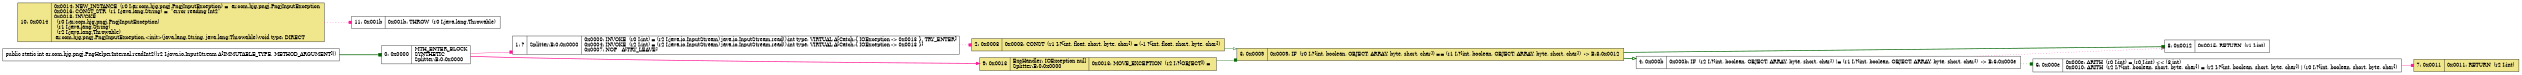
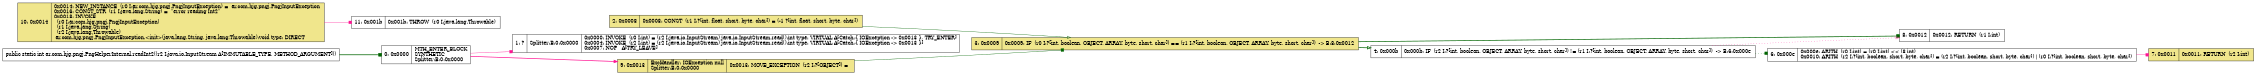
(336, 22) -> (336, 22)
(964, 45) -> none
(2232, 46) -> (1967, 35)
